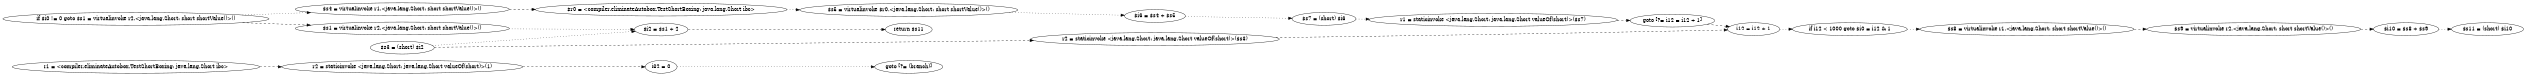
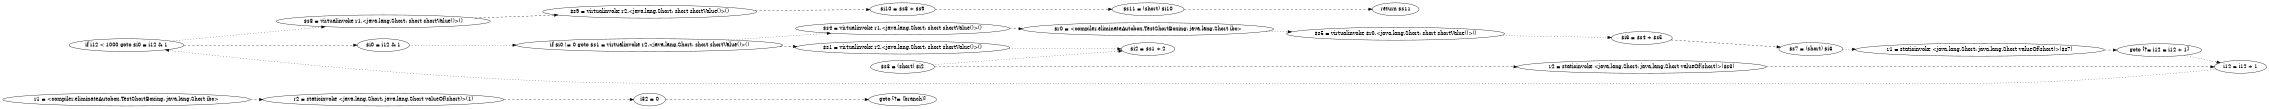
(1237, 17) -> (1724, 43)
(1717, 25) -> (2201, 59)
(2443, 29) -> (1022, 9)
(785, 30) -> (1276, 9)
none -> (383, 45)
(774, 67) -> (765, 100)
